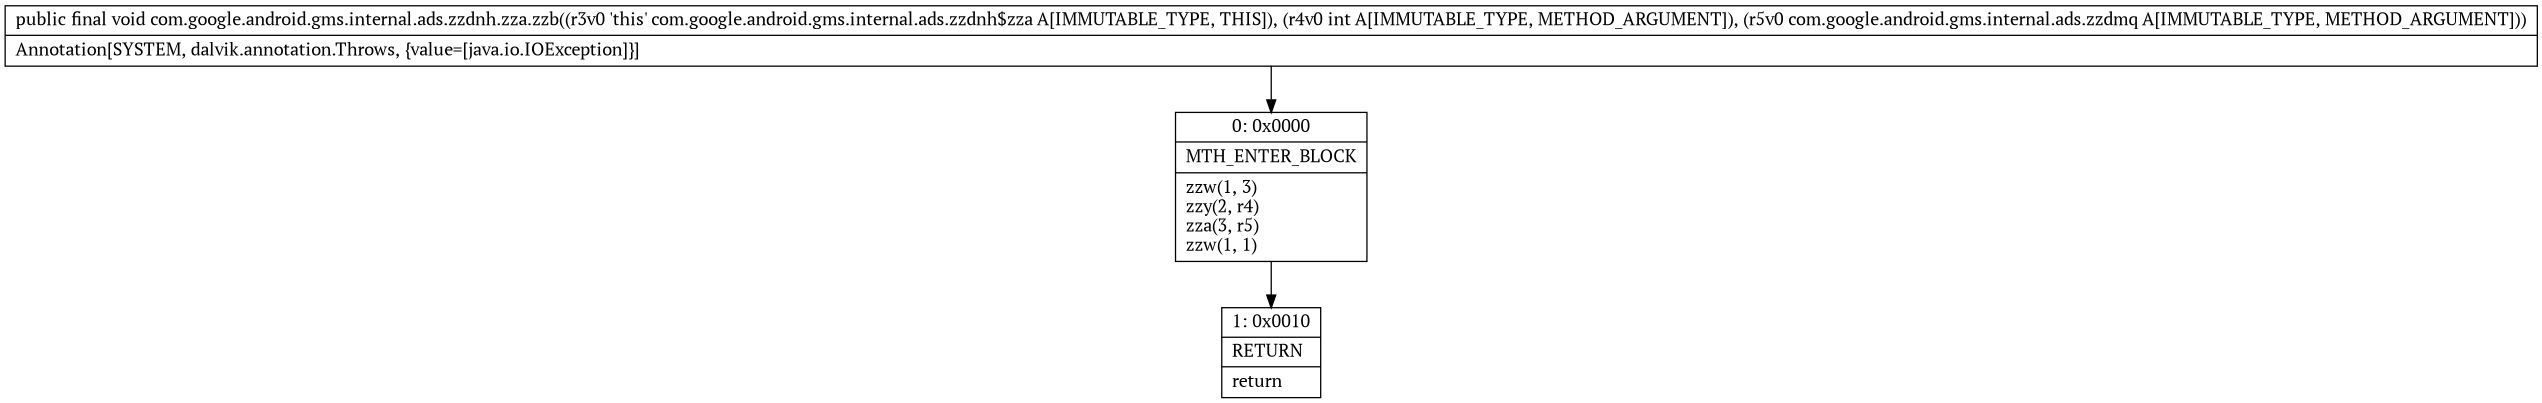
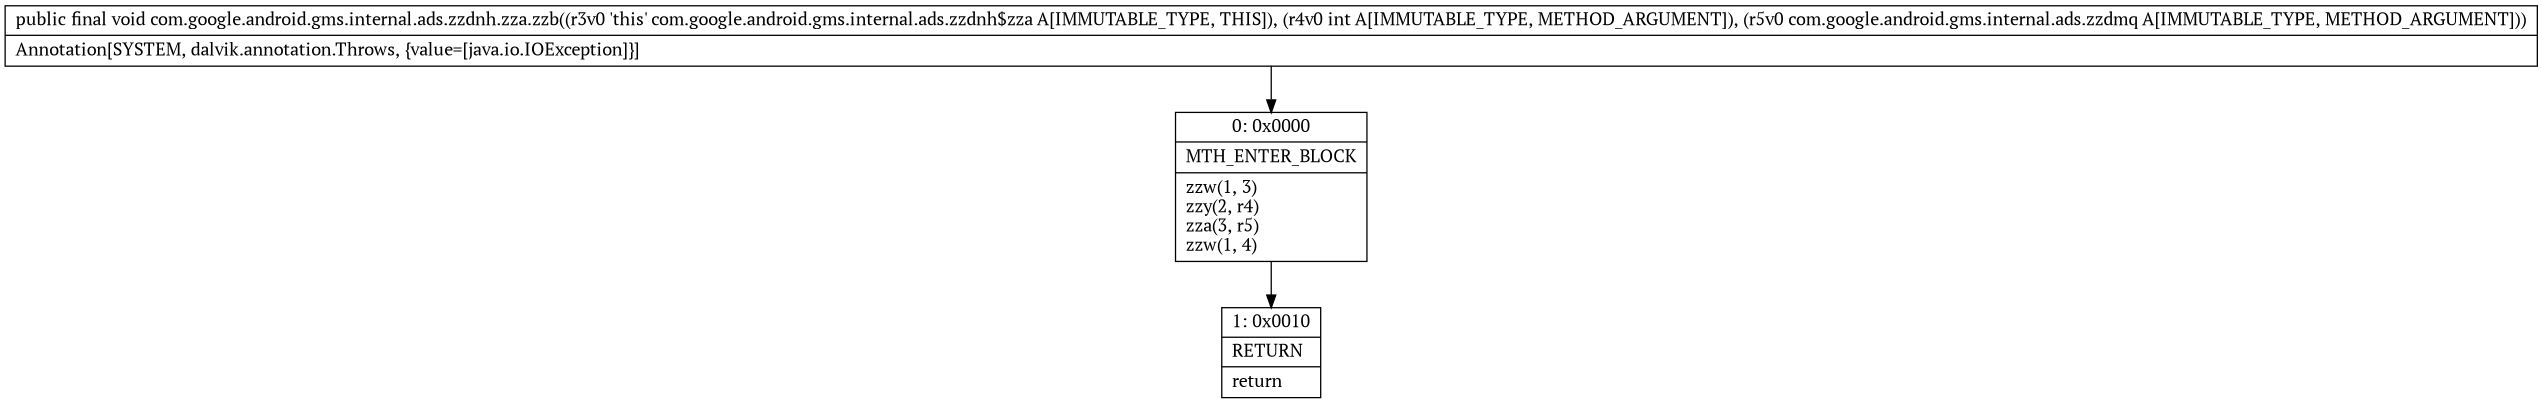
(1222, 245) -> (1222, 245)
